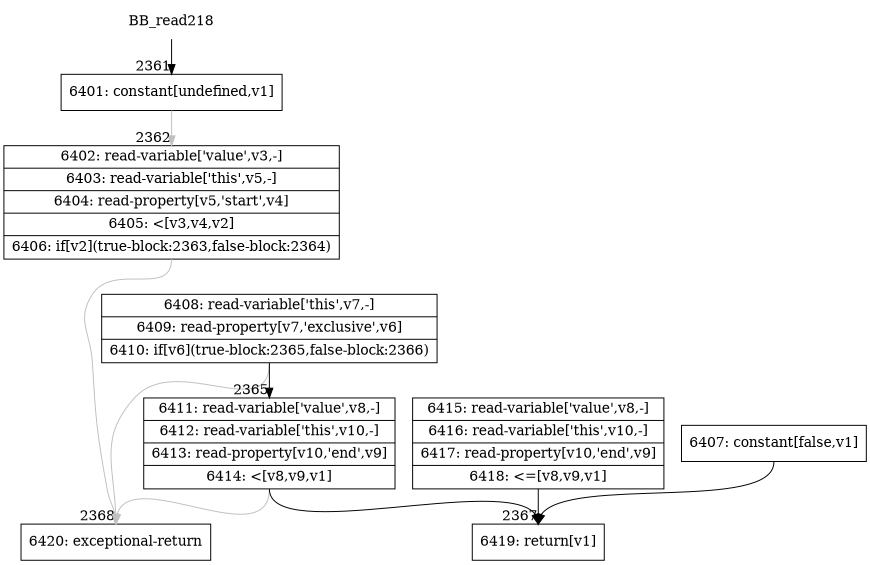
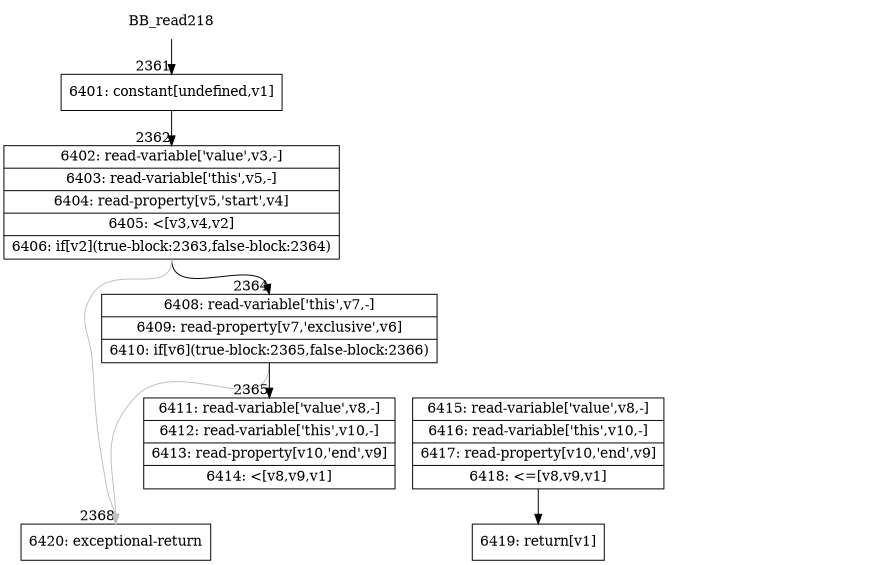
(172, 123) -> (172, 123)
none -> (216, 277)
(774, 443) -> none
(399, 507) -> none
(197, 508) -> none
